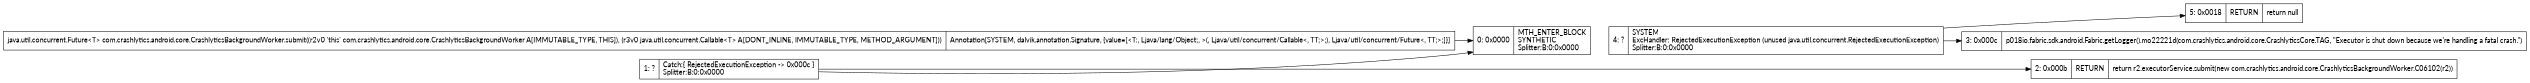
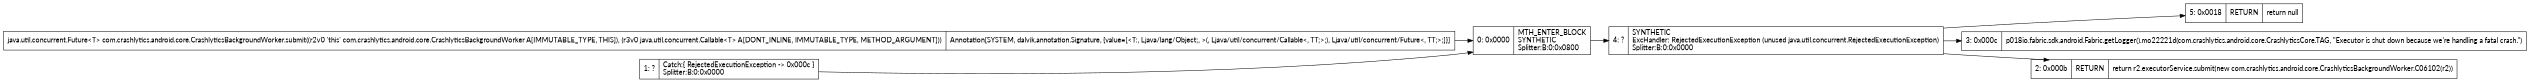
(1646, 33) -> (1652, 33)
none -> (1597, 41)
(1549, 48) -> (1549, 48)
(1422, 69) -> (1994, 57)
